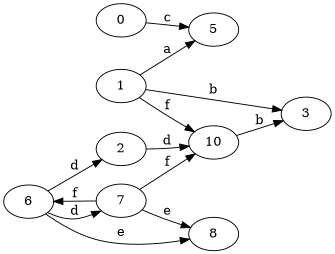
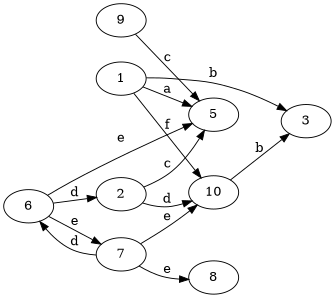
(121, 20) -> (121, 20)
(167, 162) -> (167, 217)
none -> (176, 168)
(75, 194) -> (75, 242)
(75, 211) -> (75, 222)
(110, 242) -> (115, 159)
